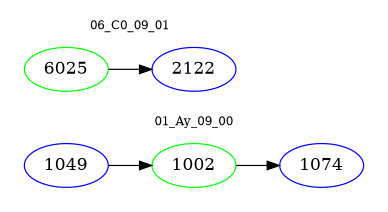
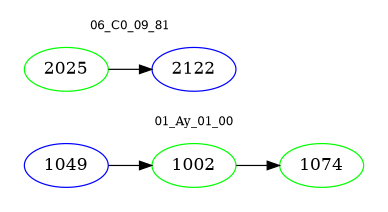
(130, 26) -> (130, 26)
(66, 69) -> (66, 69)
(194, 122) -> (194, 122)
(322, 165) -> (322, 165)
